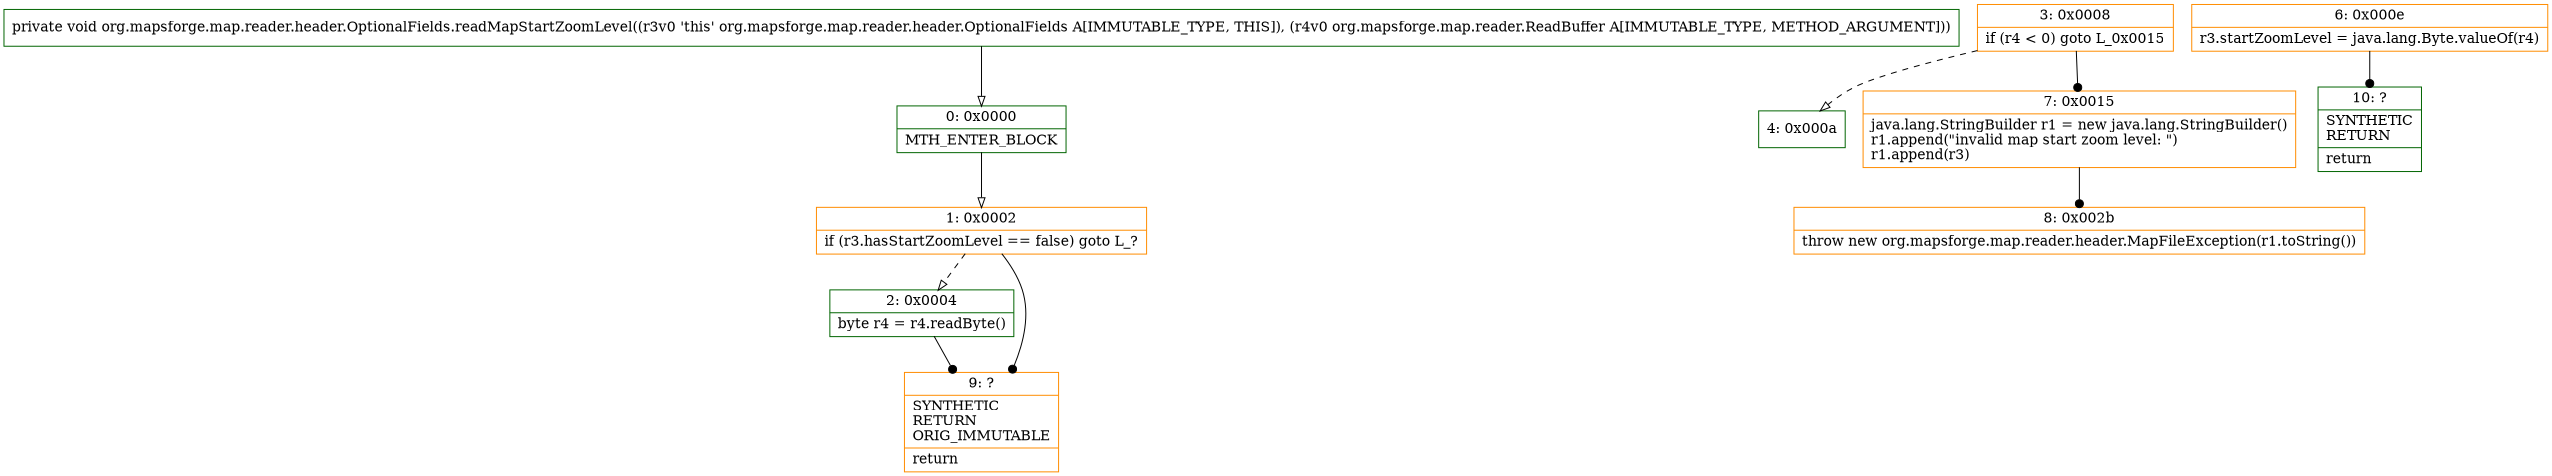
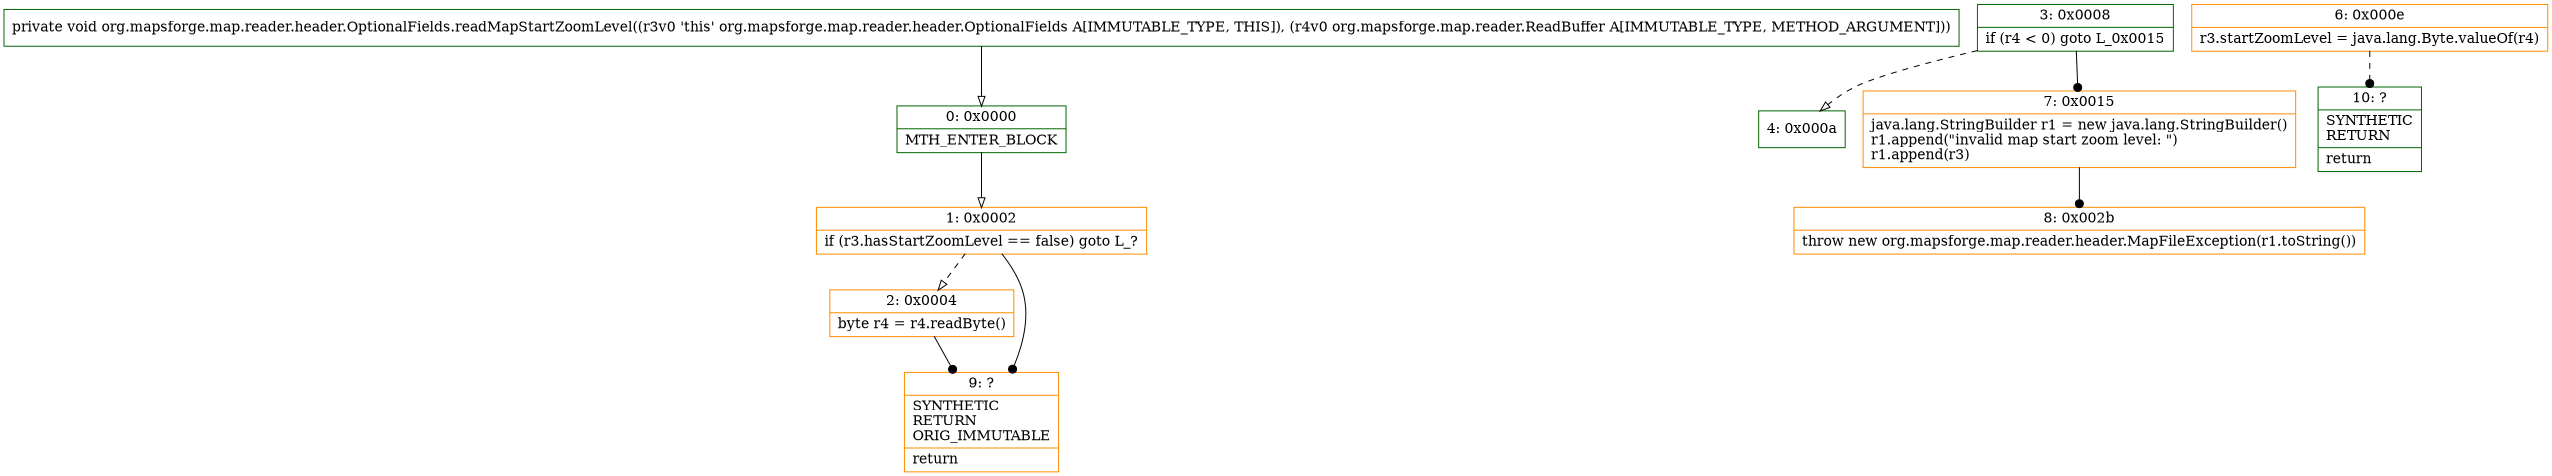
(2075, 28) -> (2075, 28)
(2370, 65) -> (2370, 65)
(922, 313) -> (922, 313)
